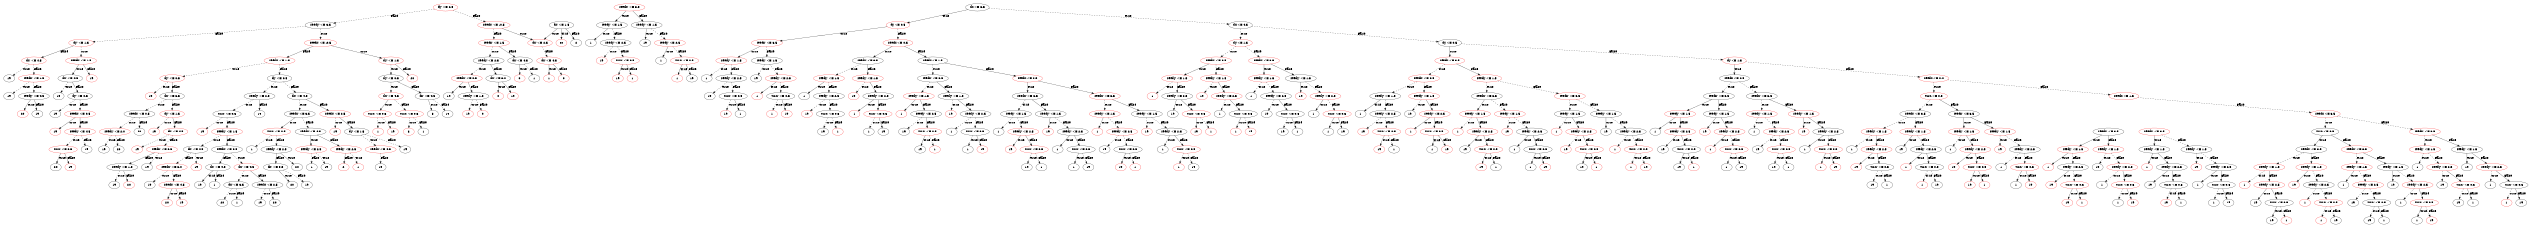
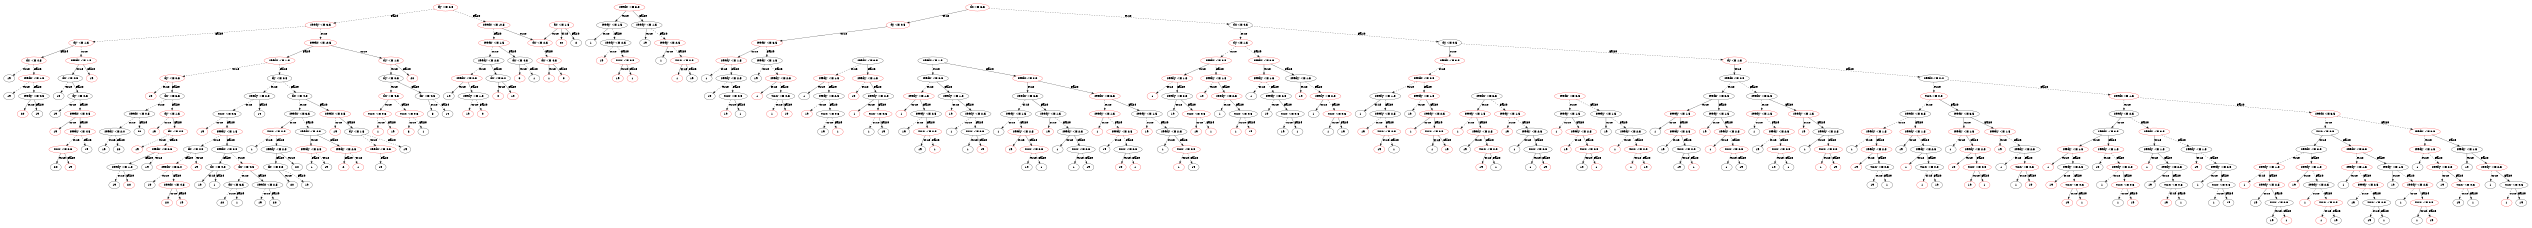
(977, 7) -> (977, 7)
(321, 25) -> (321, 25)
(561, 25) -> (561, 25)
(898, 43) -> none
(1487, 78) -> none
(1934, 78) -> (1934, 78)
none -> (2124, 114)
(115, 132) -> (115, 132)
